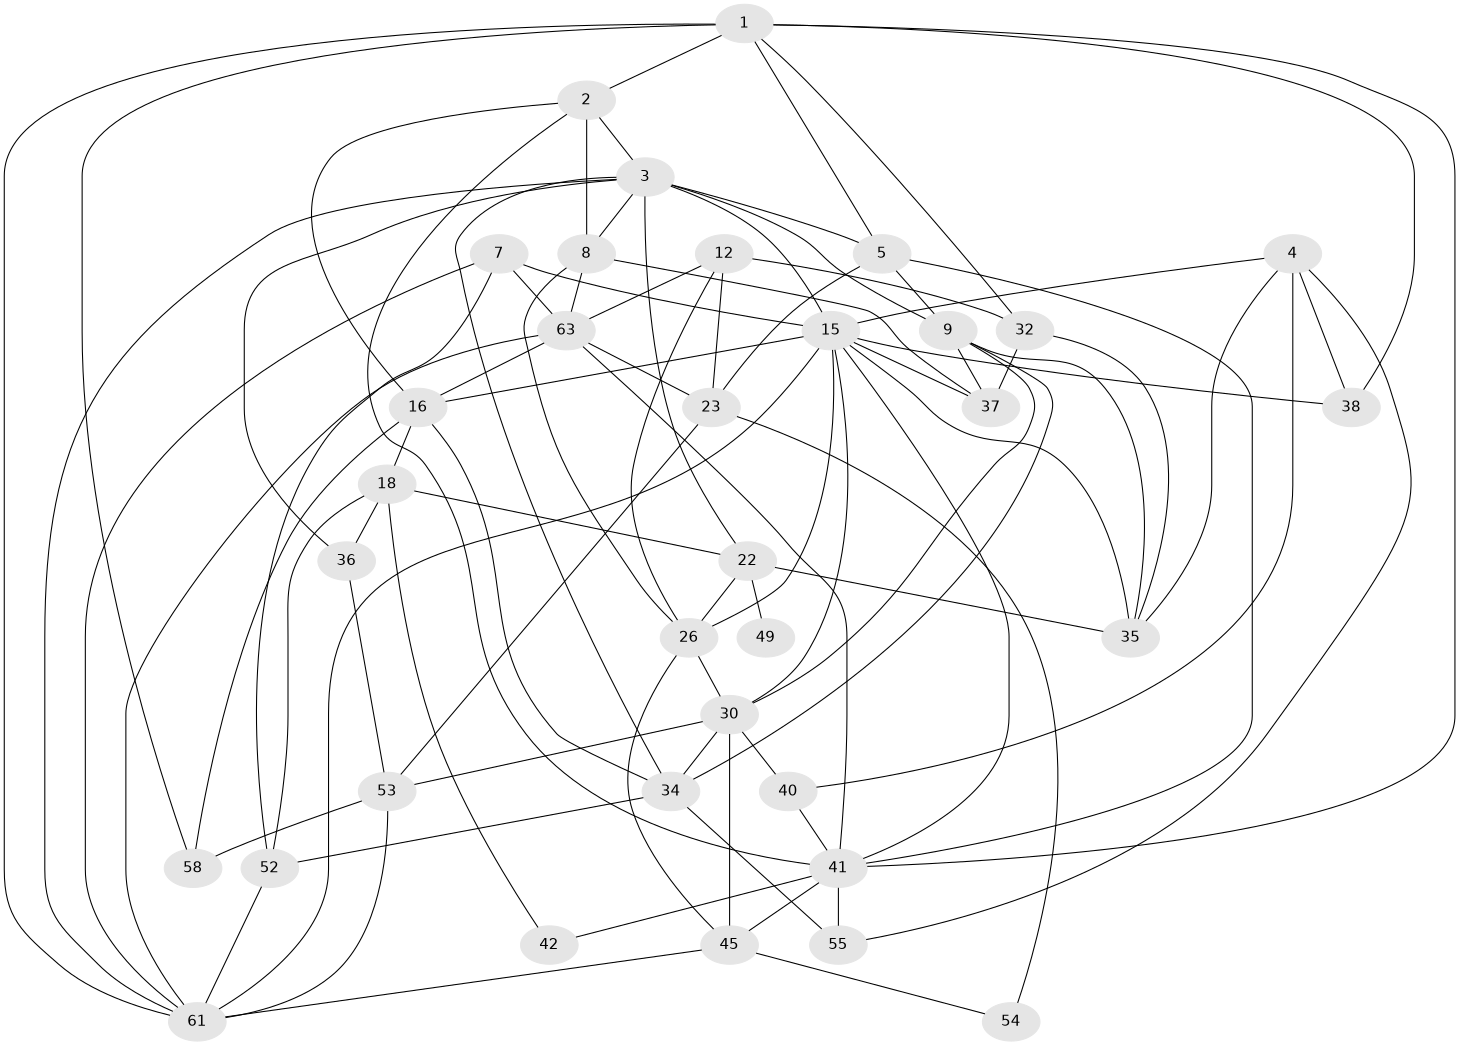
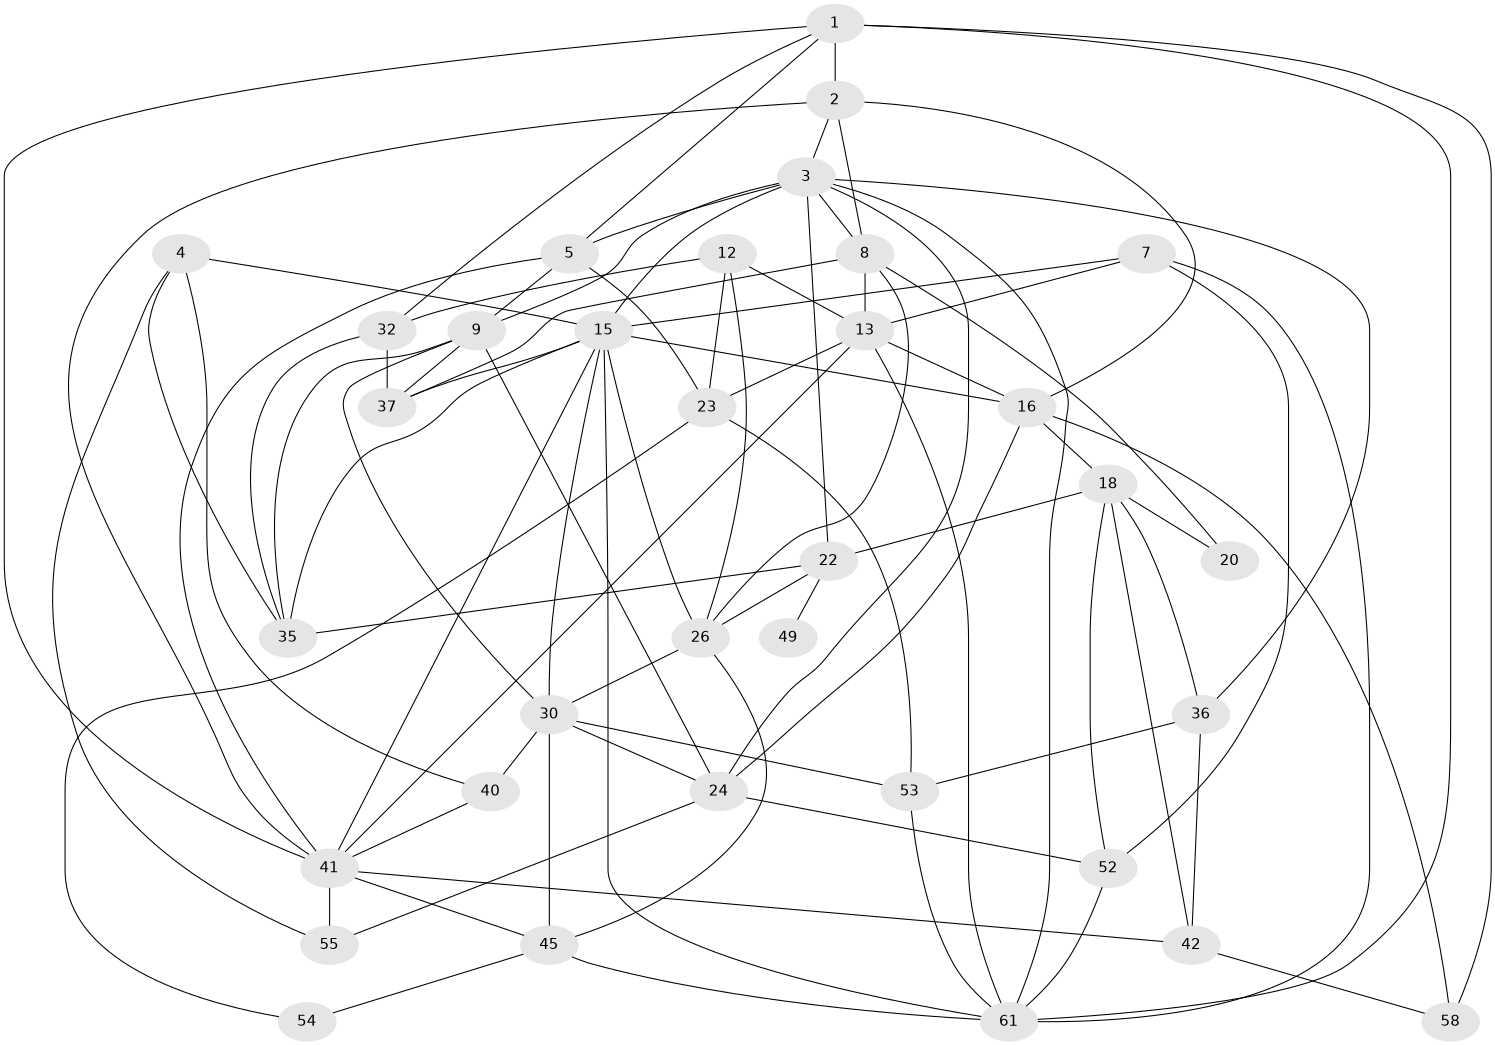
(566, 331) -> (865, 331)
(1351, 407) -> none
none -> (1230, 561)
(671, 791) -> (719, 791)
(288, 827) -> (1326, 985)
none -> (1196, 830)
